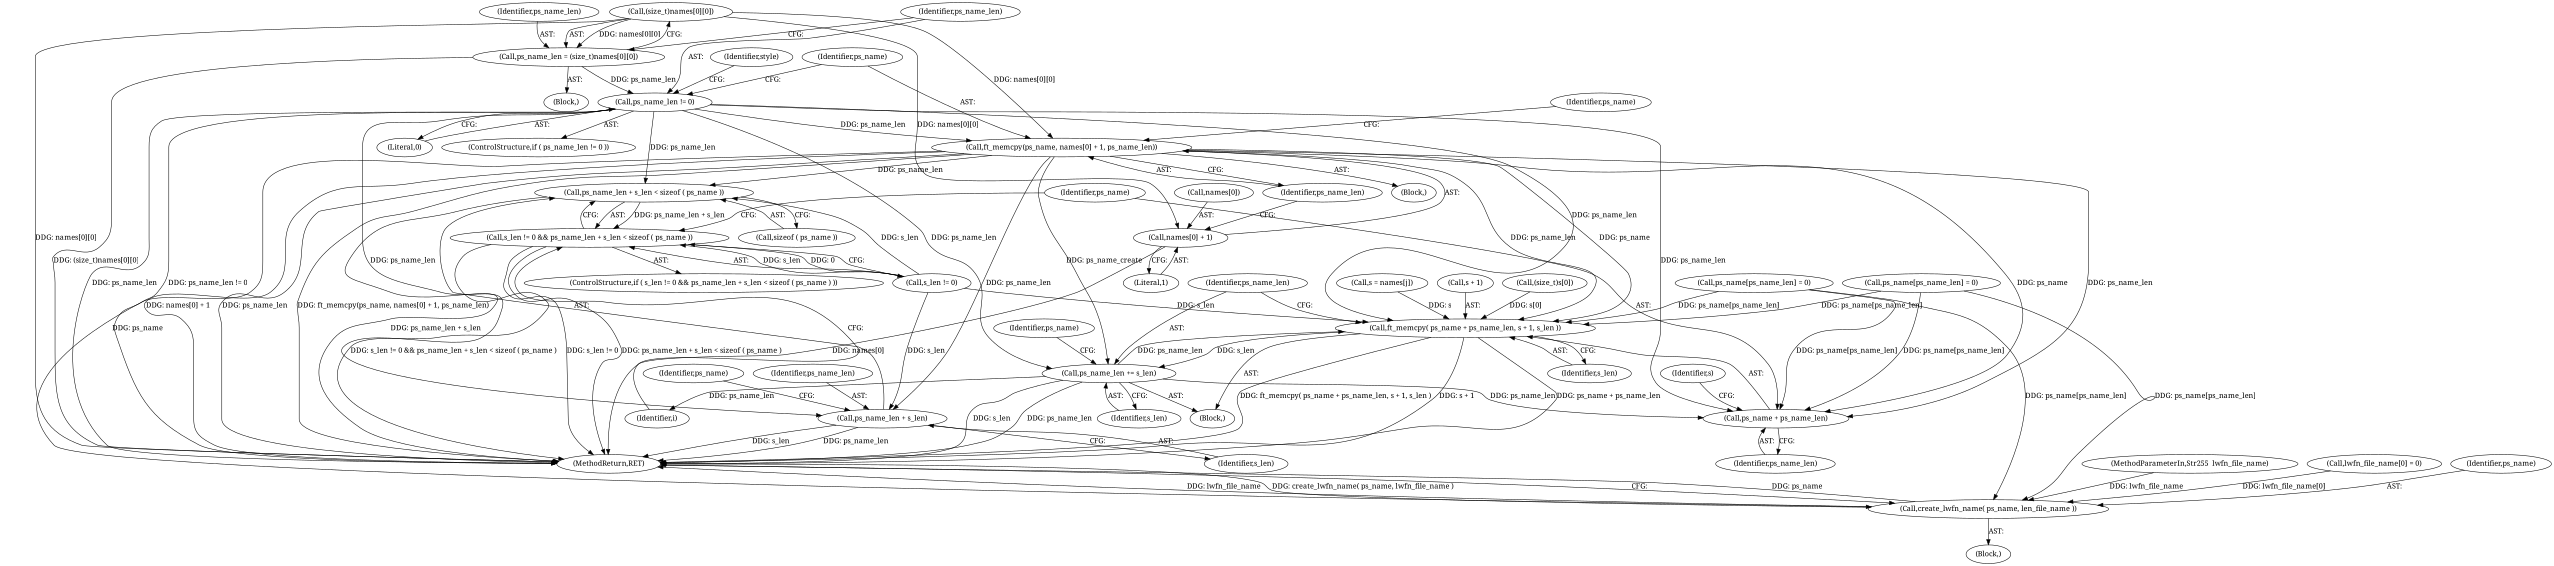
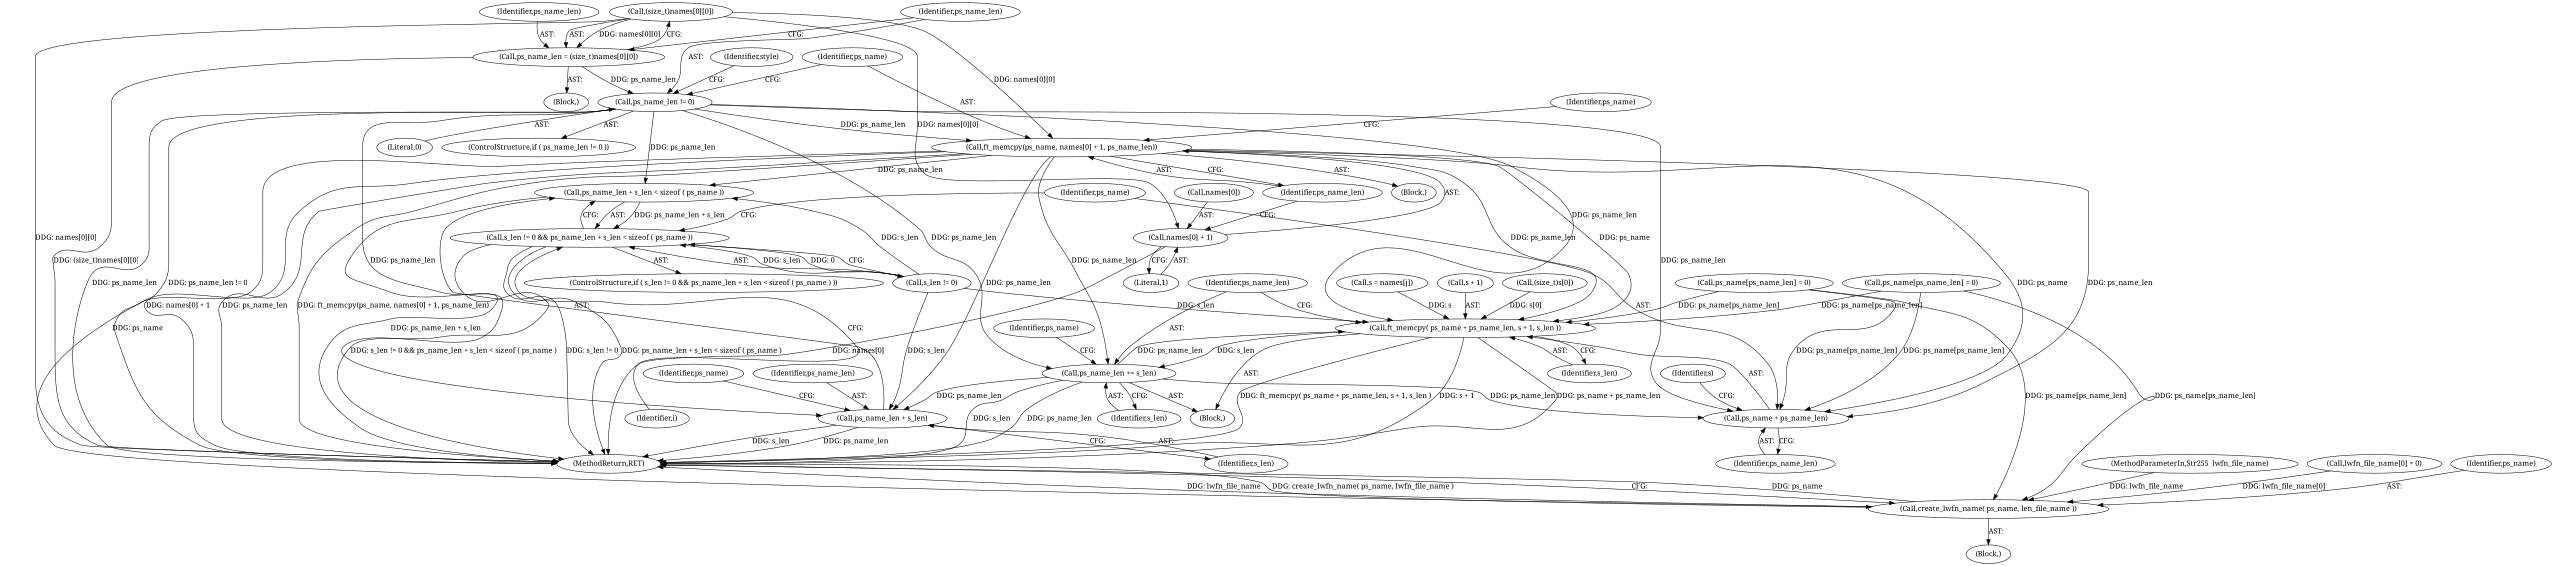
(517, 113) -> none
(797, 238) -> none
(1104, 261) -> (1104, 261)
(858, 384) -> (976, 384)
